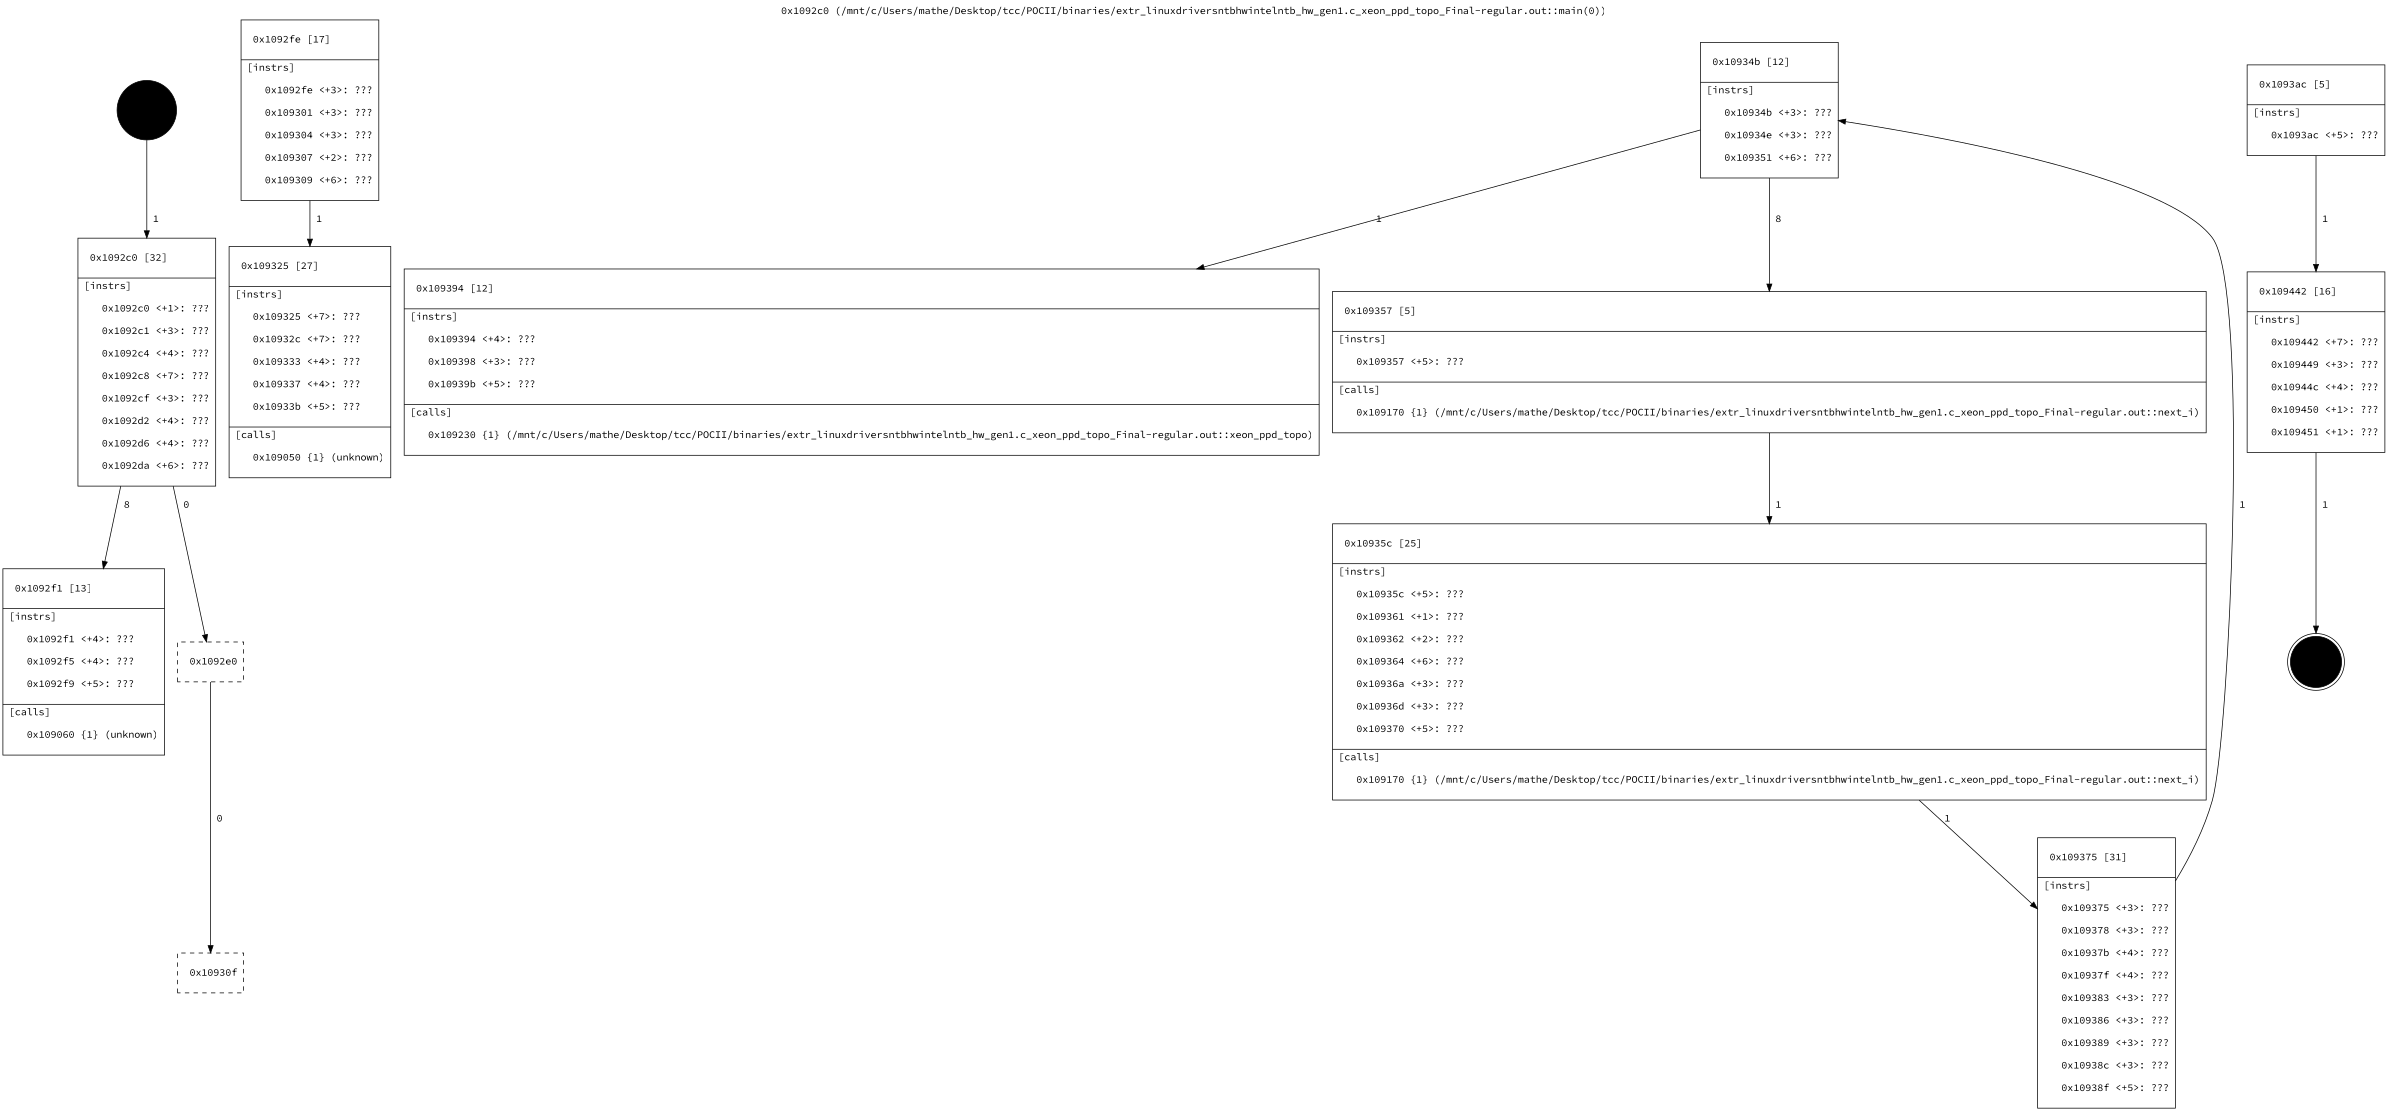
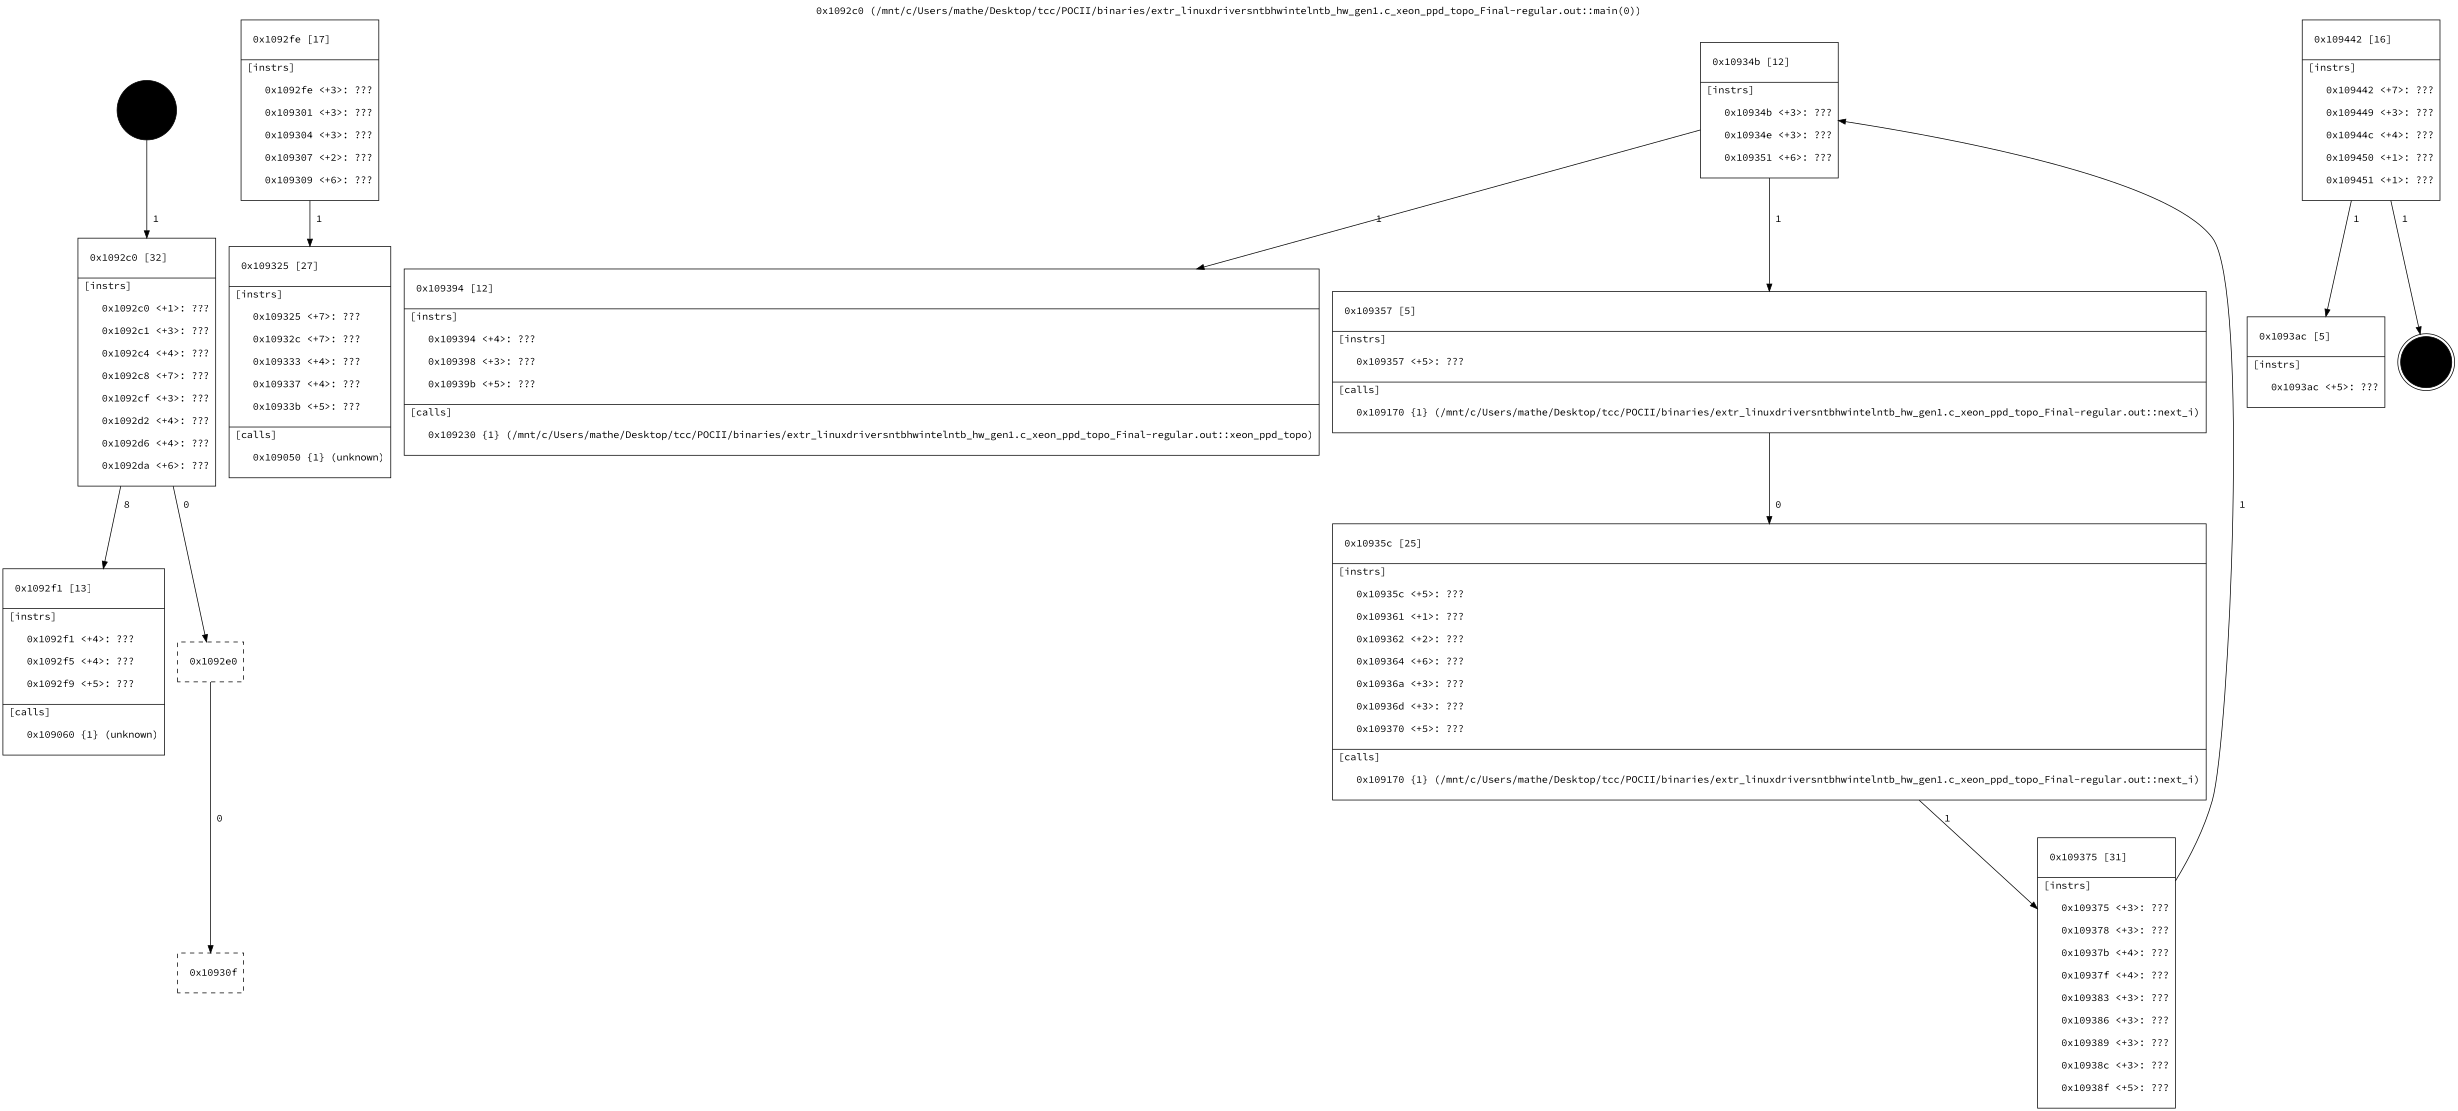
(2316, 210) -> (2339, 255)
(1776, 219) -> (1776, 219)
(1776, 505) -> (1776, 505)
